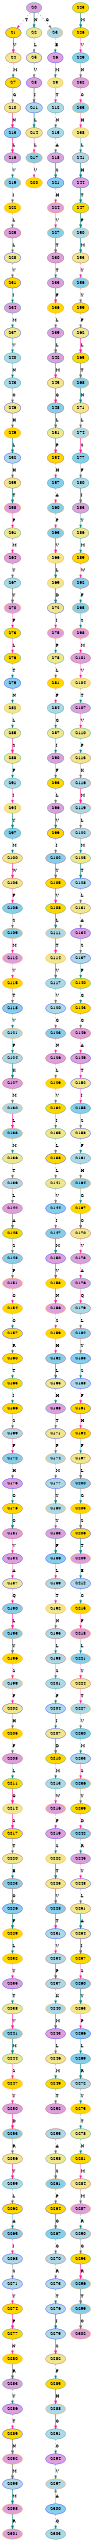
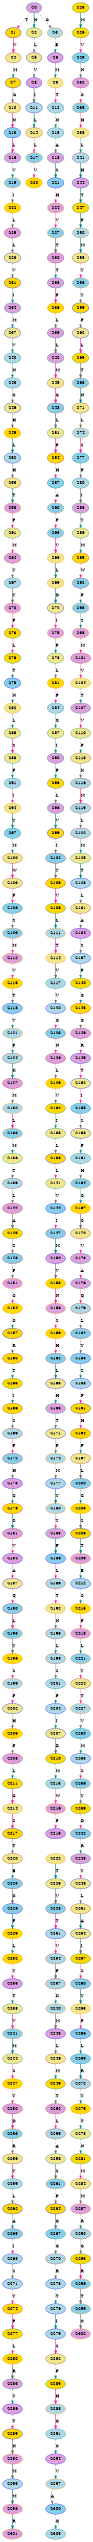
(81, 308) -> (81, 308)
(82, 1046) -> (82, 1046)
(56, 1845) -> none
(56, 1884) -> (56, 1884)
none -> (56, 2120)
(14, 2346) -> (14, 2346)
(56, 2498) -> (51, 2495)
